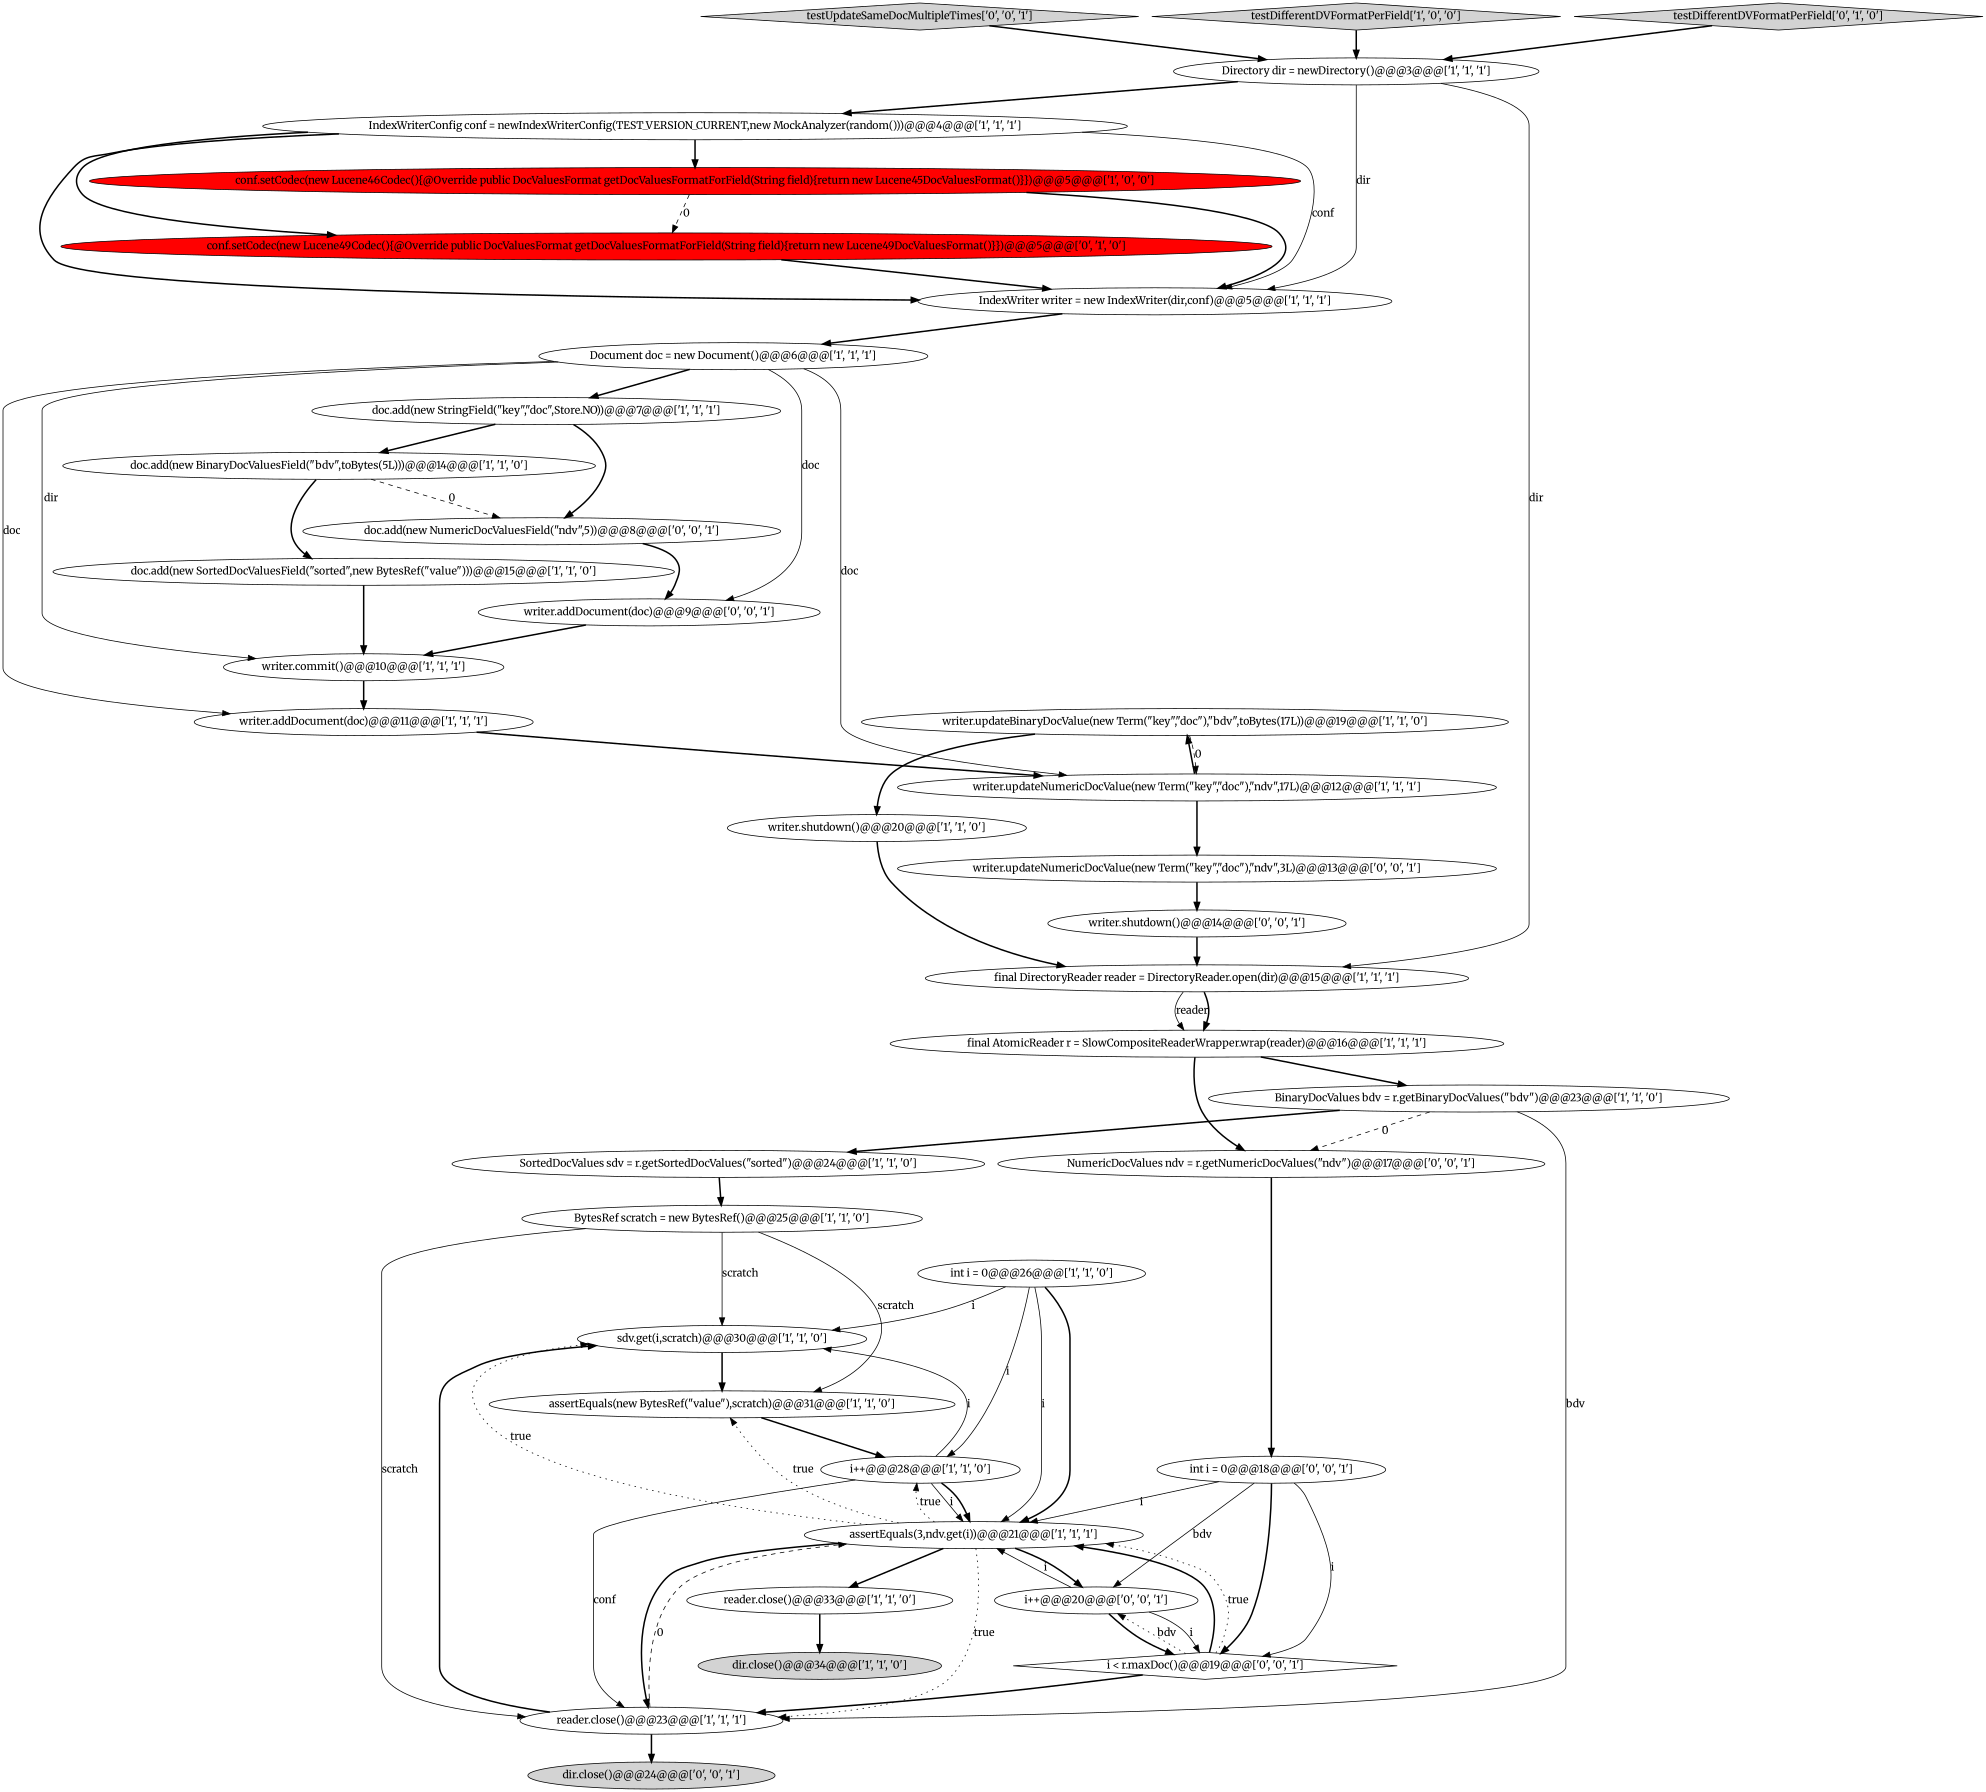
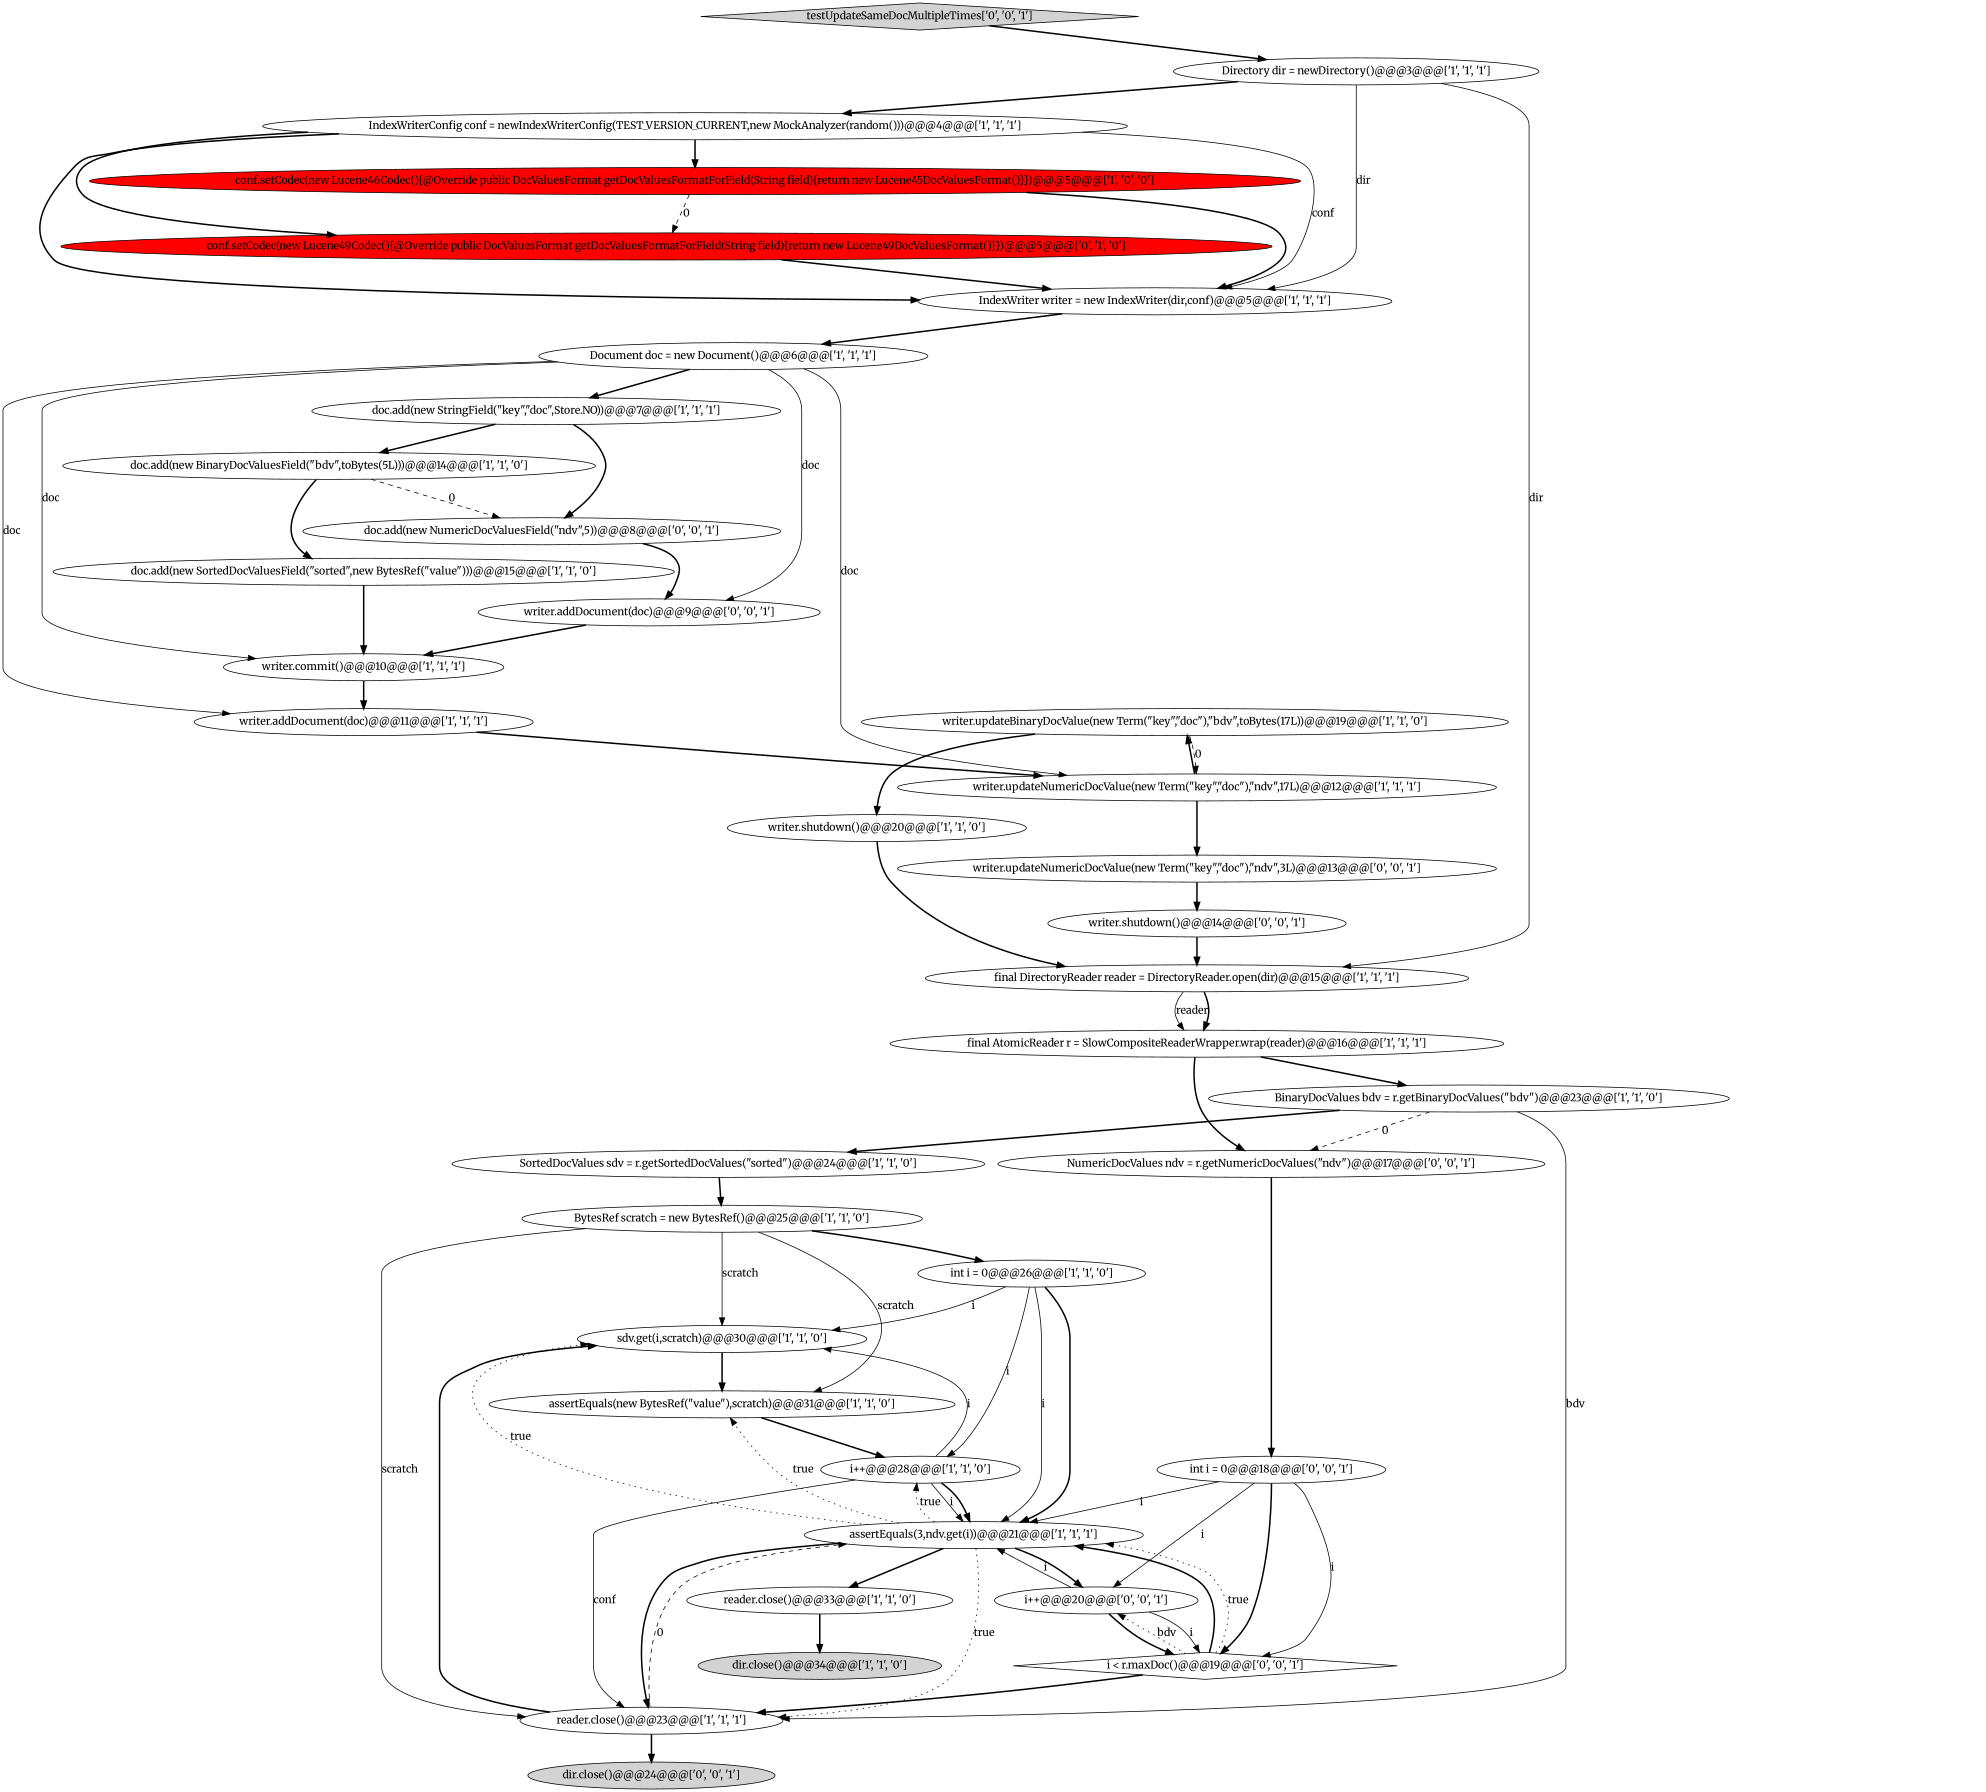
(1356, 17) -> none
(1779, 17) -> none
(51, 499) -> (51, 499)
none -> (894, 1243)
(1203, 1535) -> (1203, 1535)
